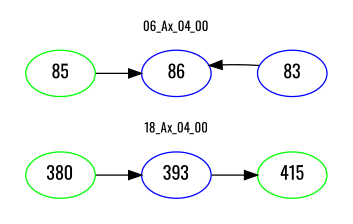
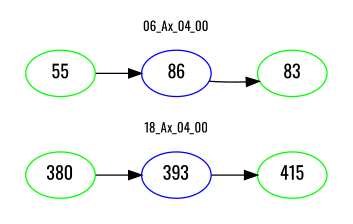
(241, 65) -> (228, 82)
(61, 73) -> (61, 73)
(292, 73) -> (292, 73)
